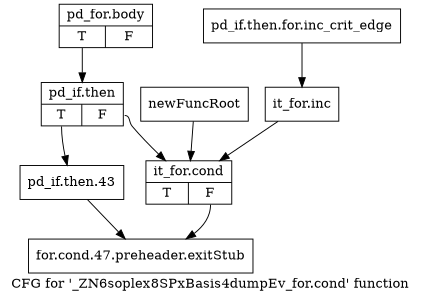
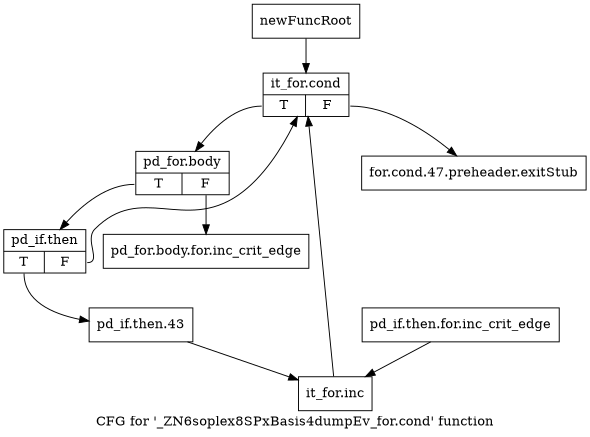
none -> (228, 118)
(103, 216) -> (238, 359)
none -> (206, 251)
